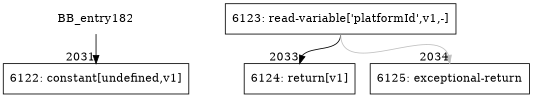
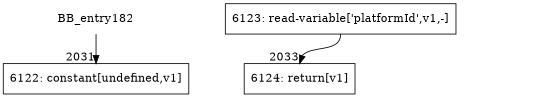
(450, 79) -> none
